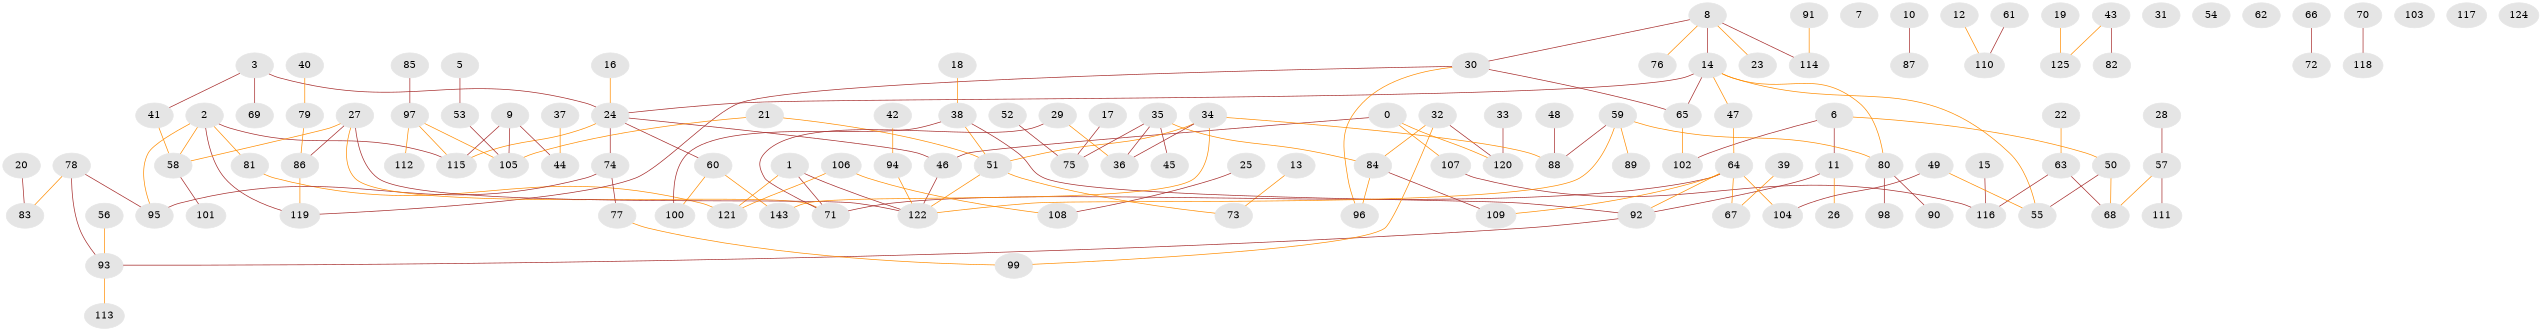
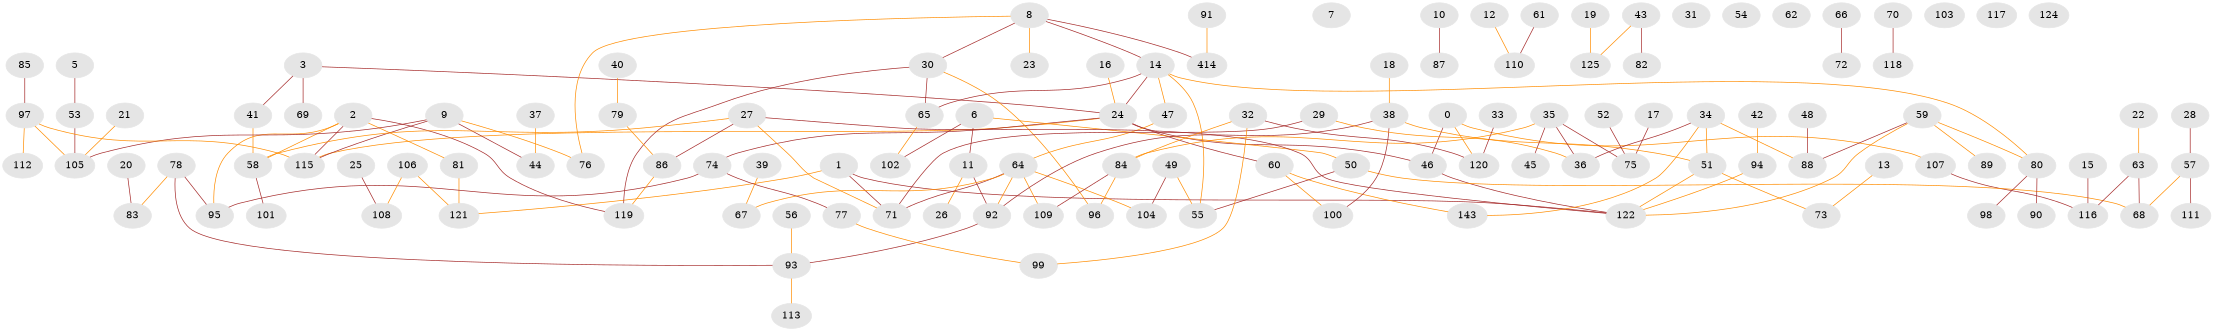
(1809, 65) -> (1207, 65)
(902, 136) -> none
none -> (522, 139)
